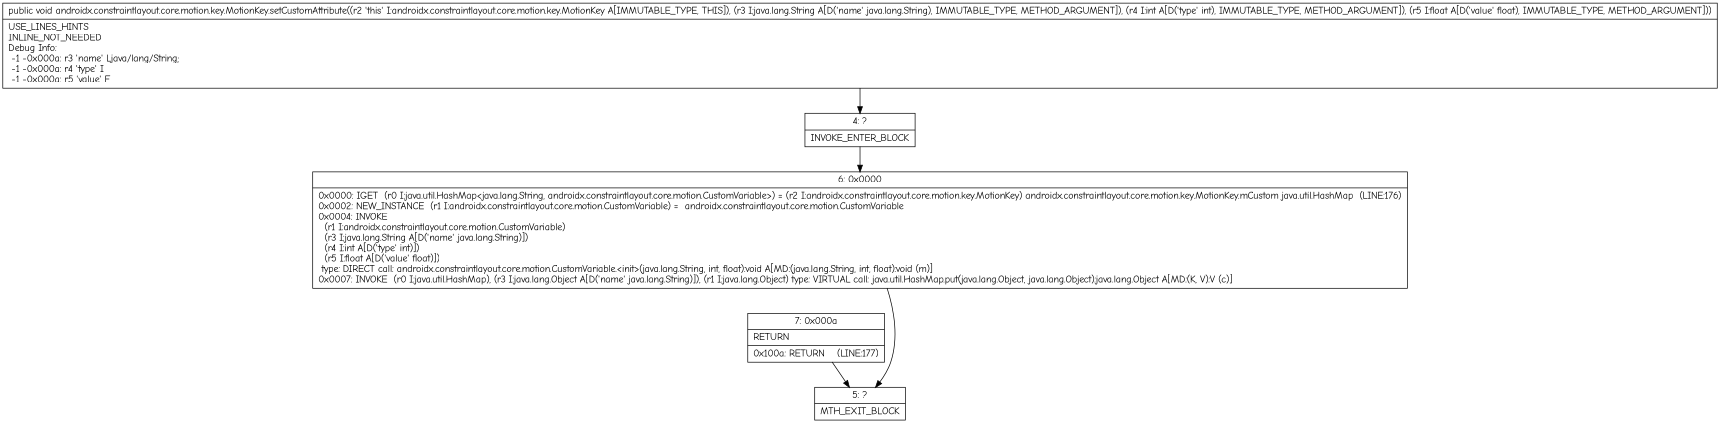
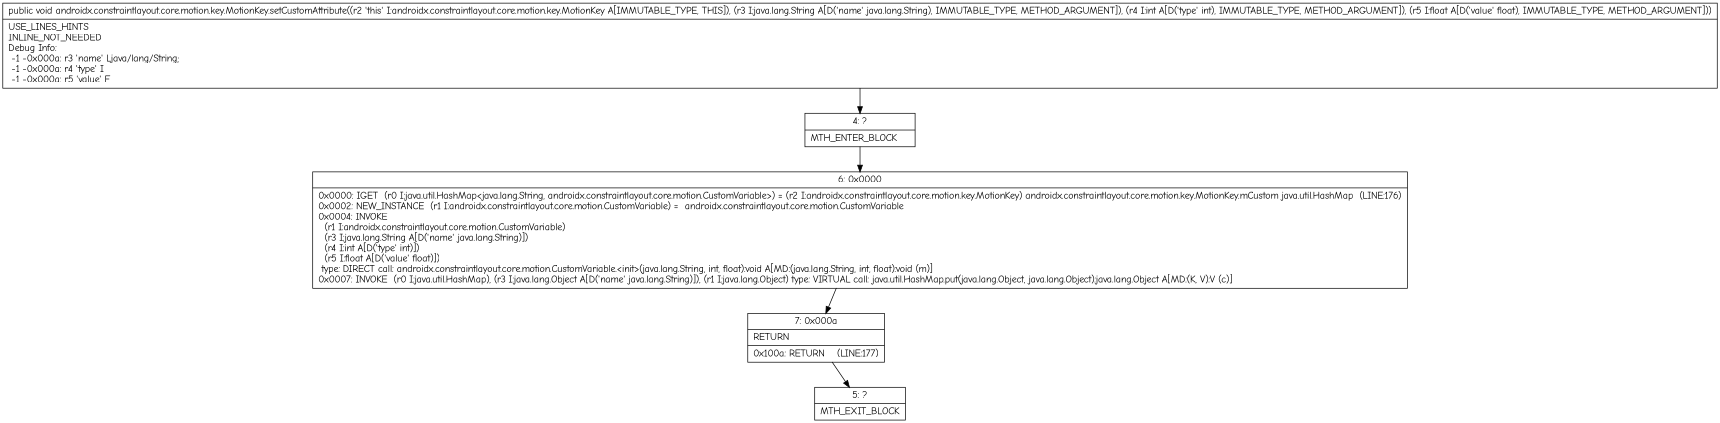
(860, 138) -> (854, 138)
(895, 336) -> (832, 298)
